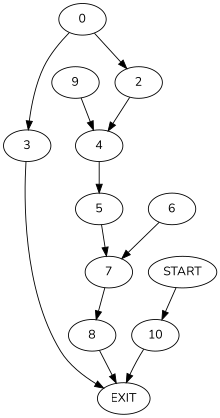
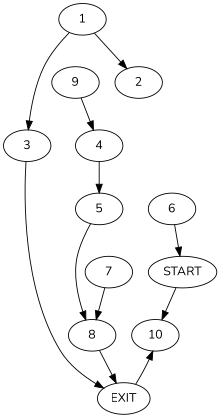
(83, 19) -> (83, 19)
(121, 110) -> none
(103, 236) -> (76, 267)
(144, 237) -> (177, 236)
(136, 362) -> (143, 372)
